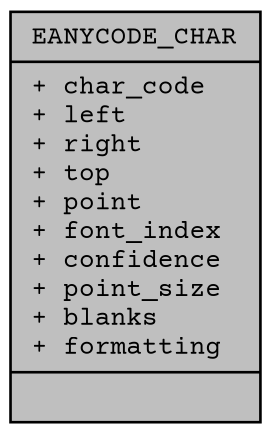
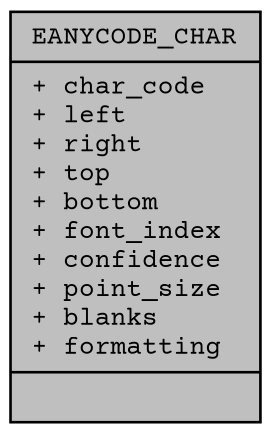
(88, 201) -> (96, 201)
